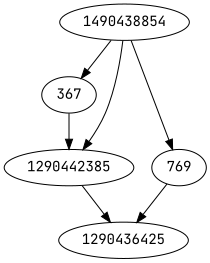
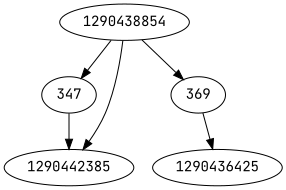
(125, 22) -> (125, 22)
(69, 95) -> (69, 95)
(179, 168) -> (198, 95)
(93, 200) -> none
